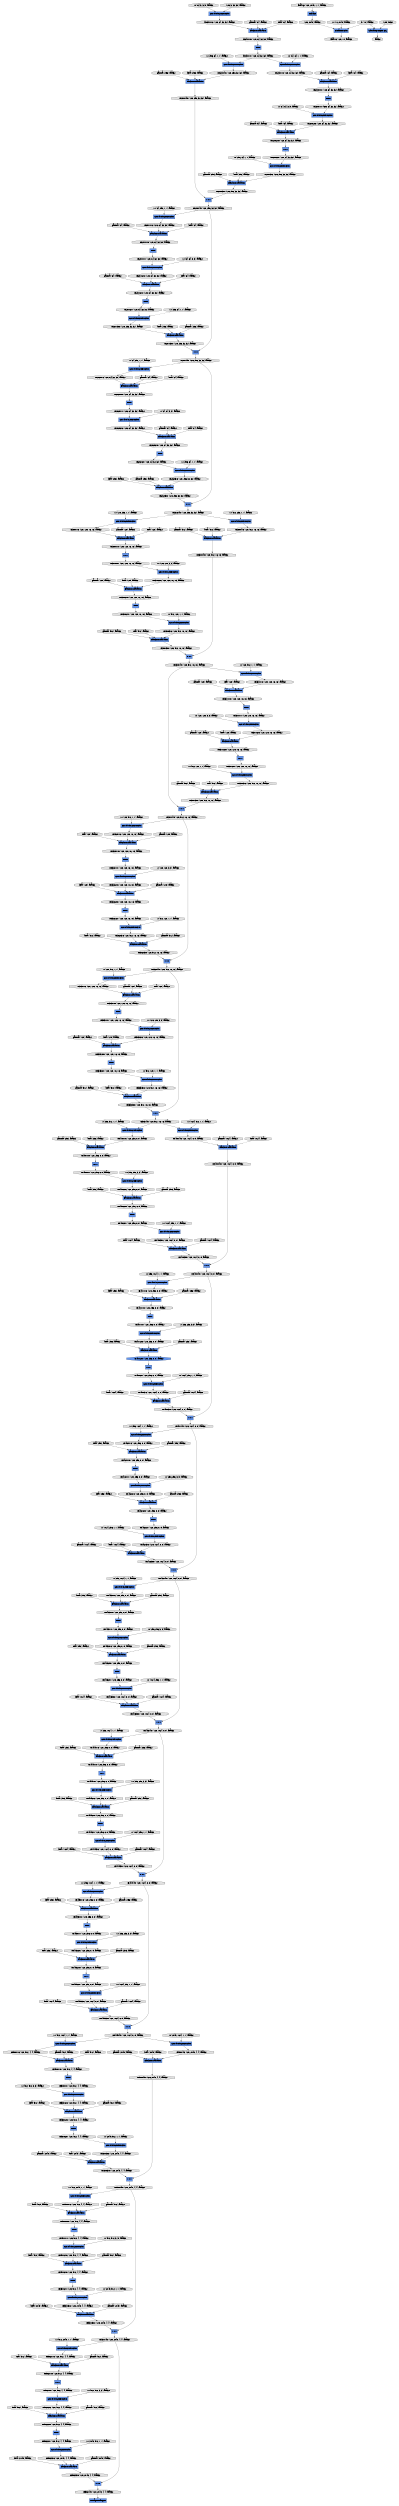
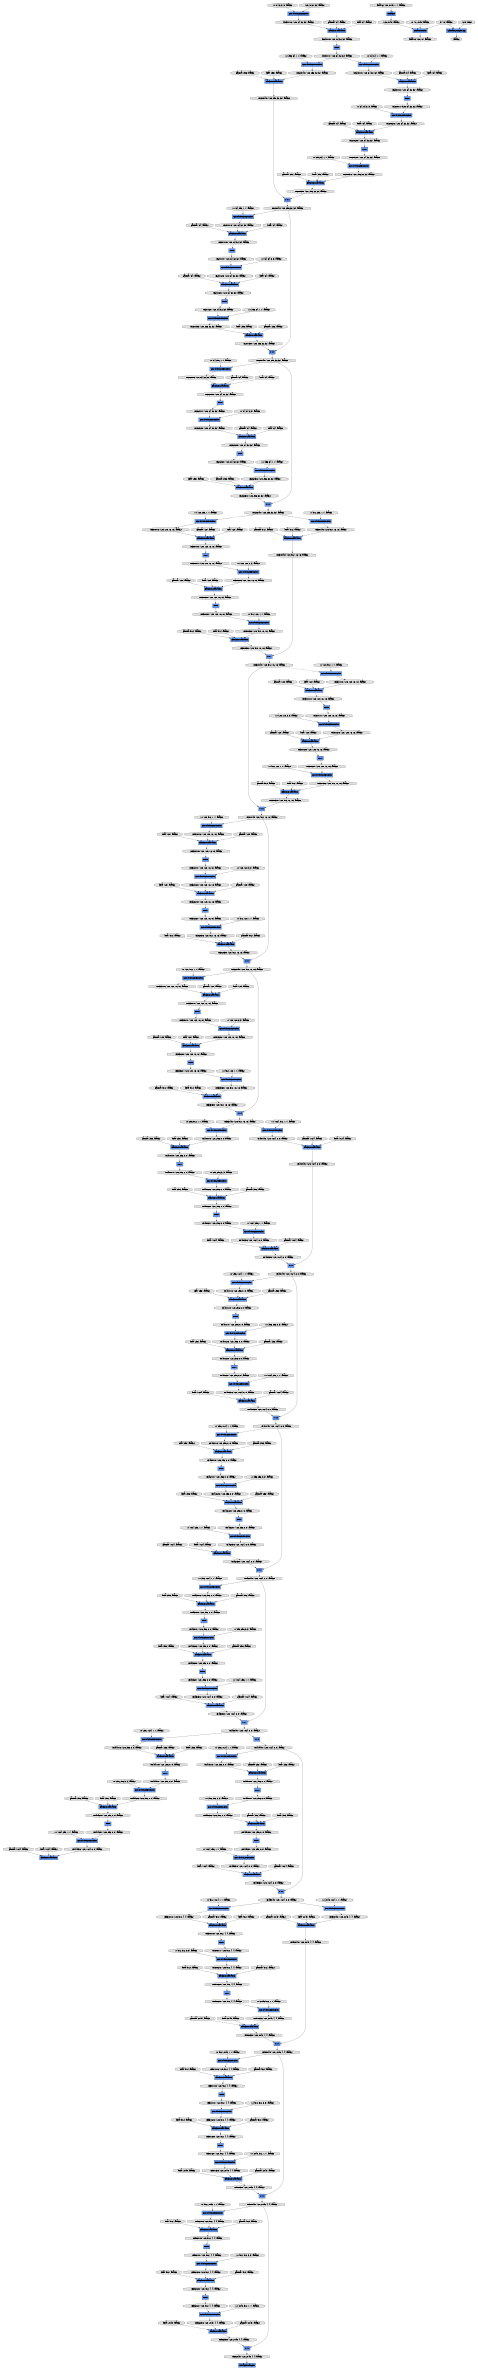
(149, 1359) -> (234, 1359)
(129, 1866) -> none
